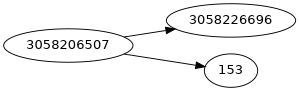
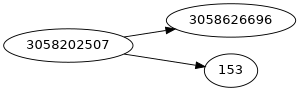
(231, 20) -> (231, 20)
(68, 46) -> (68, 46)
